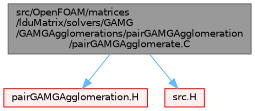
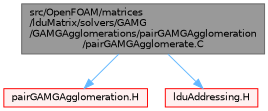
(185, 98) -> (212, 98)
